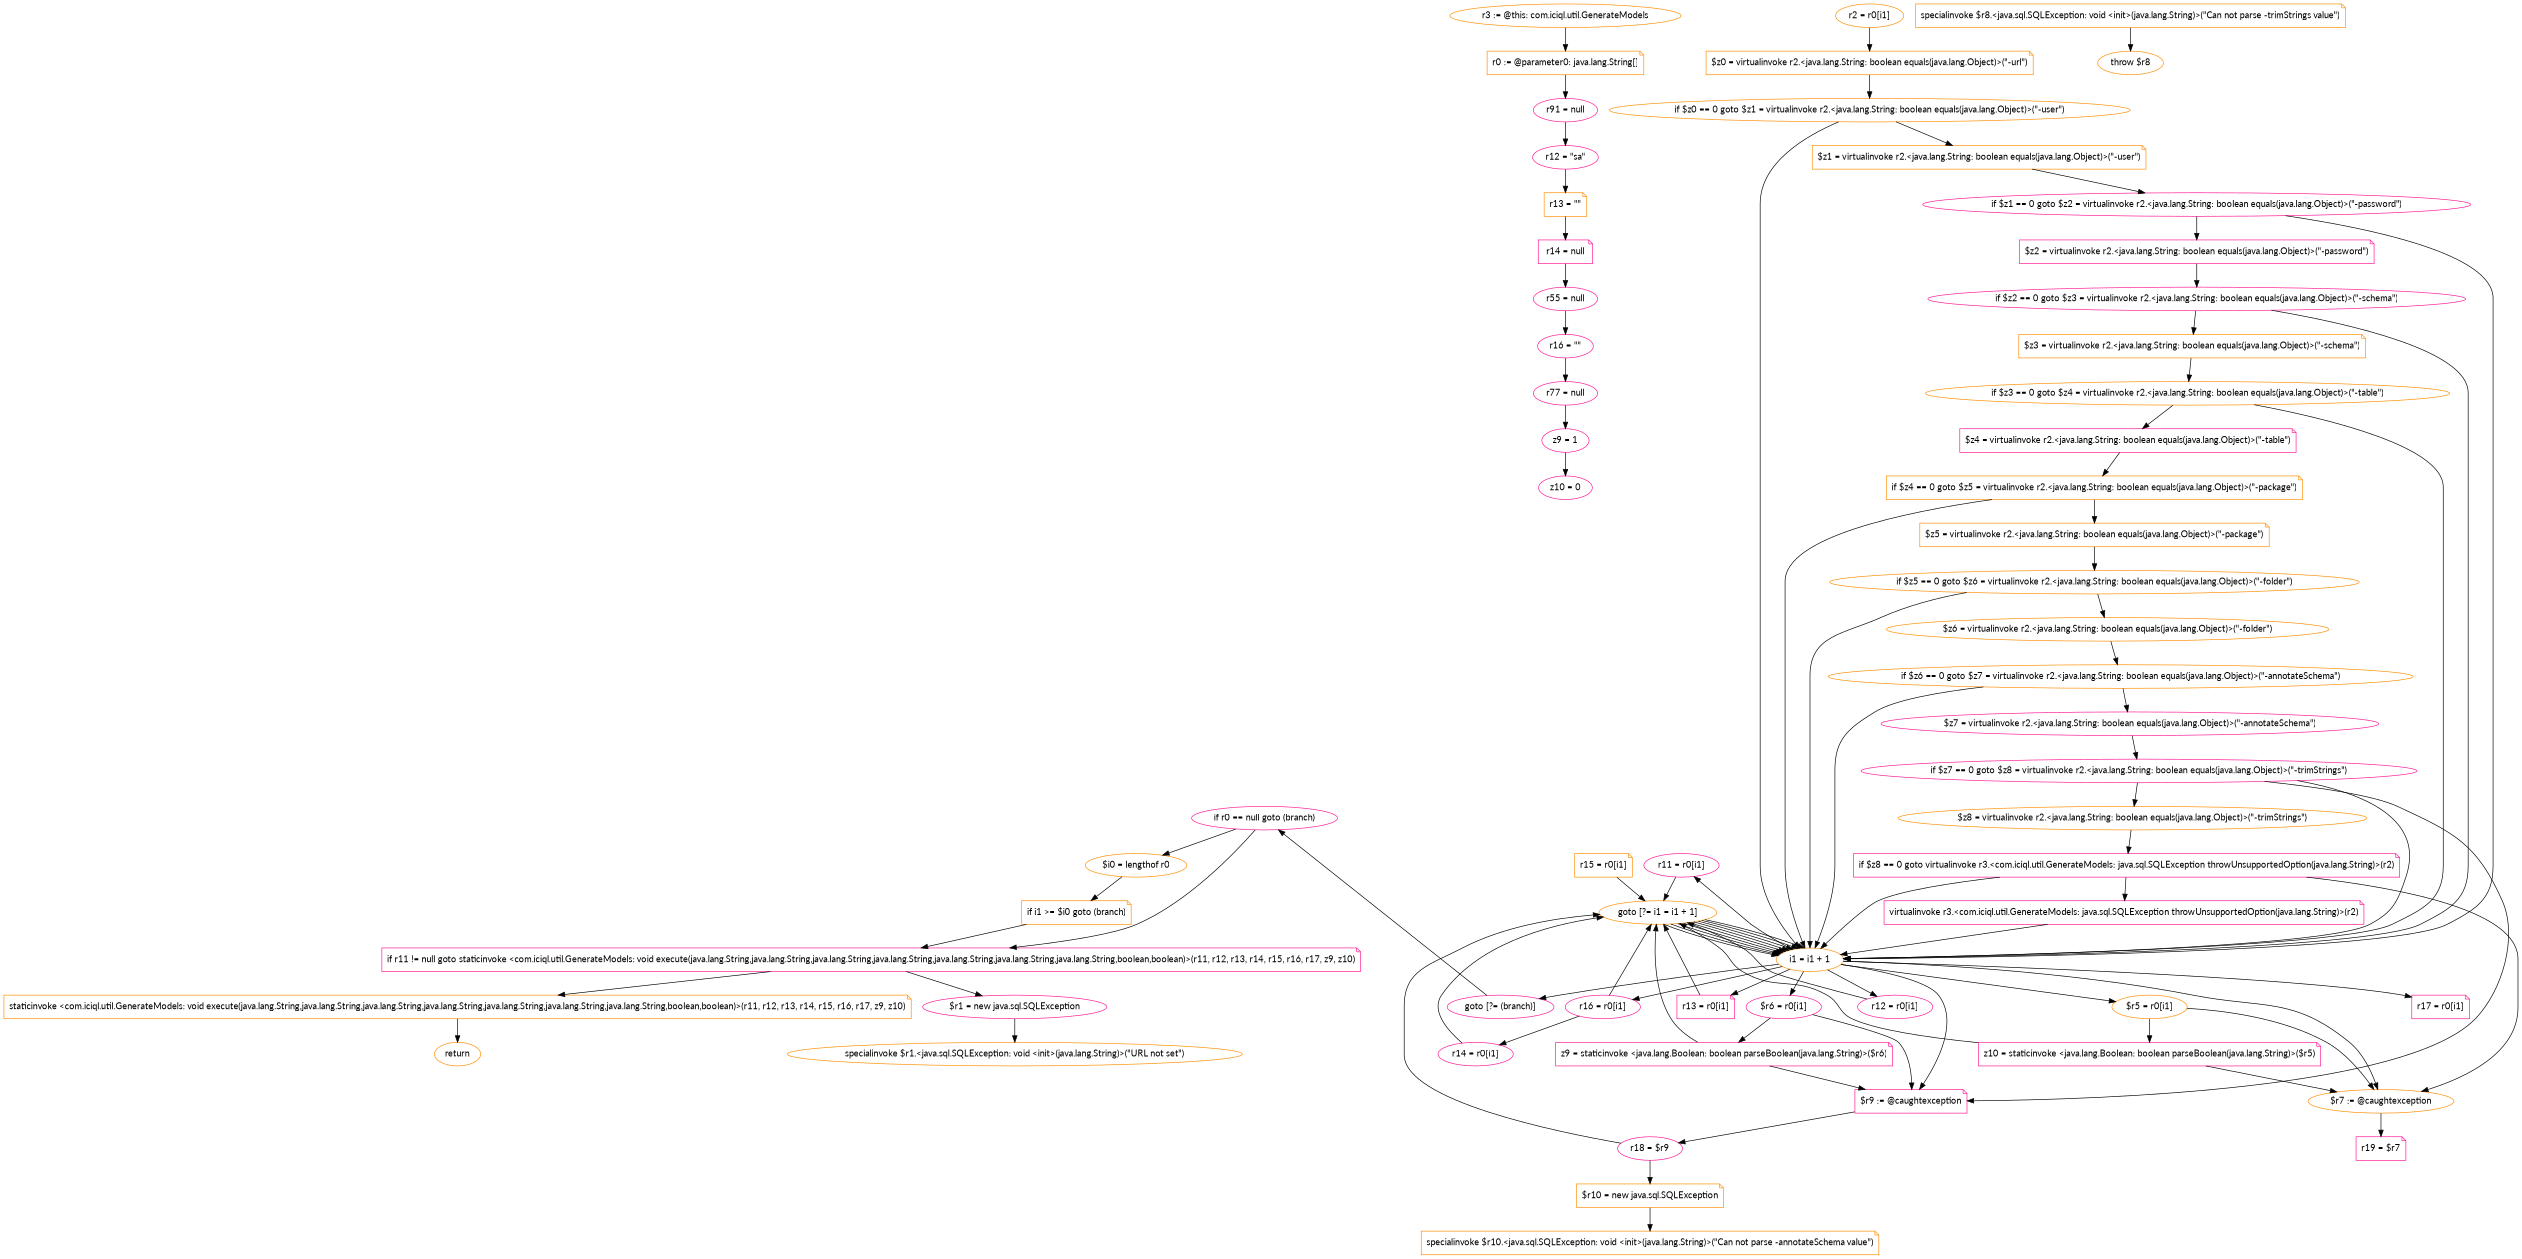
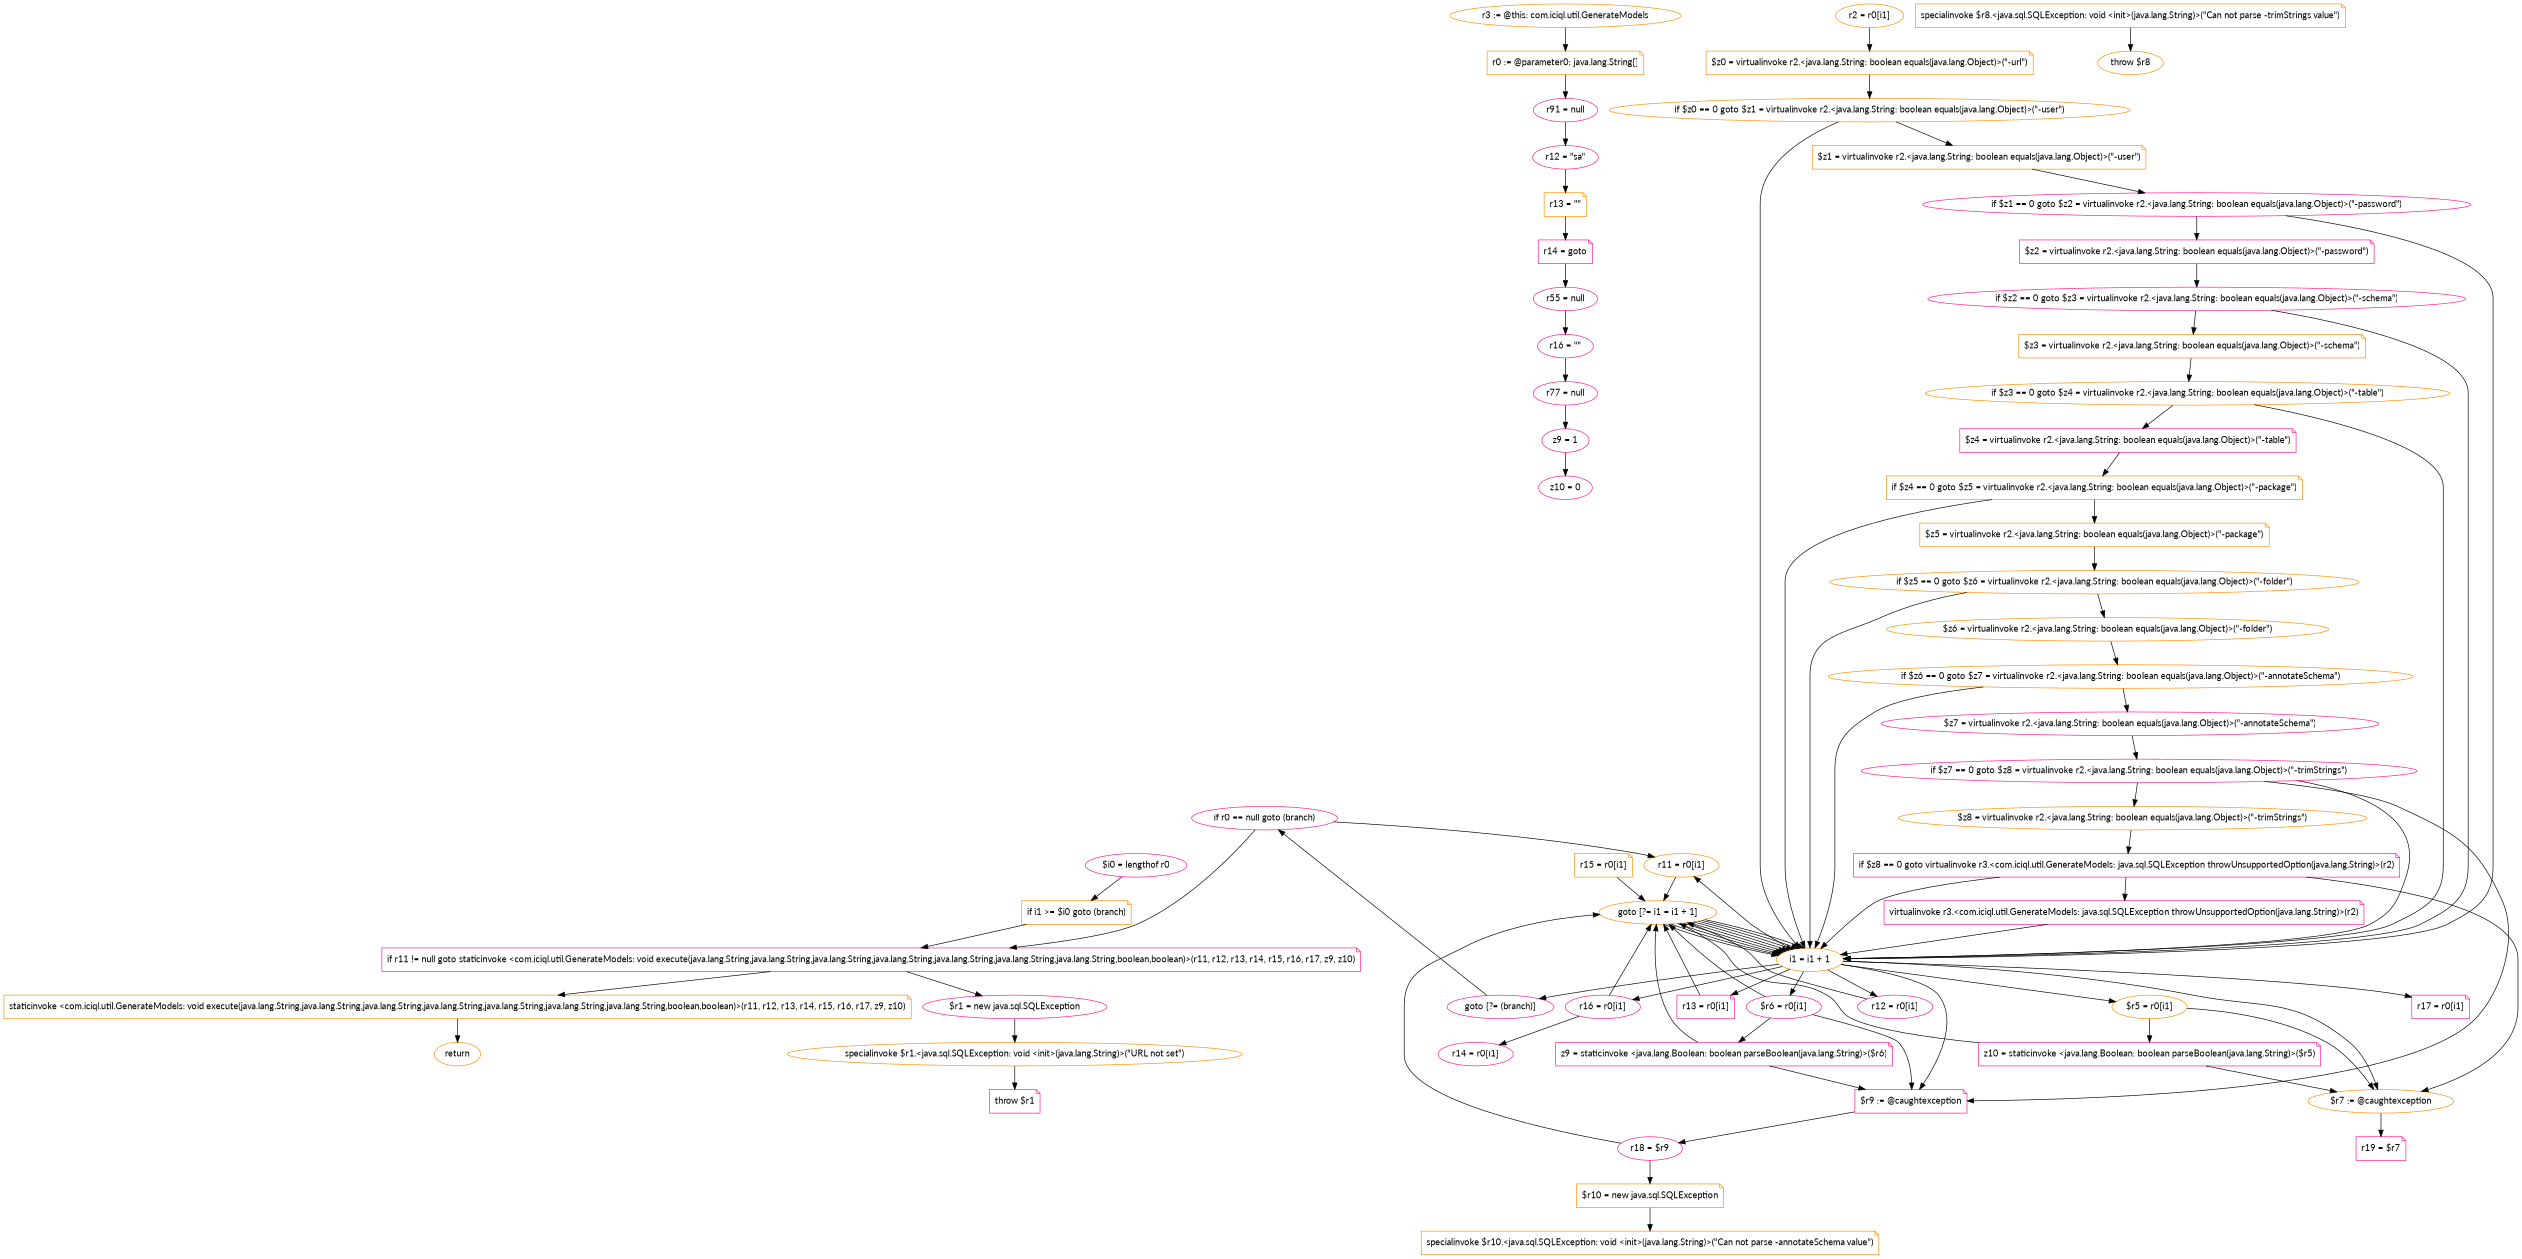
(1565, 252) -> (1565, 252)
(1202, 841) -> (1491, 834)
(1136, 865) -> (1136, 865)
(1682, 865) -> (1682, 865)
(1486, 955) -> (1717, 966)
none -> (1015, 1101)
